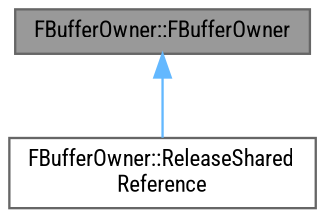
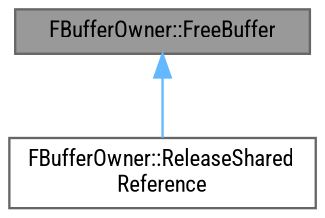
(163, 32) -> (163, 32)
